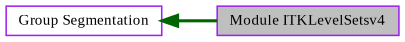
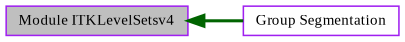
(197, 21) -> (224, 21)
